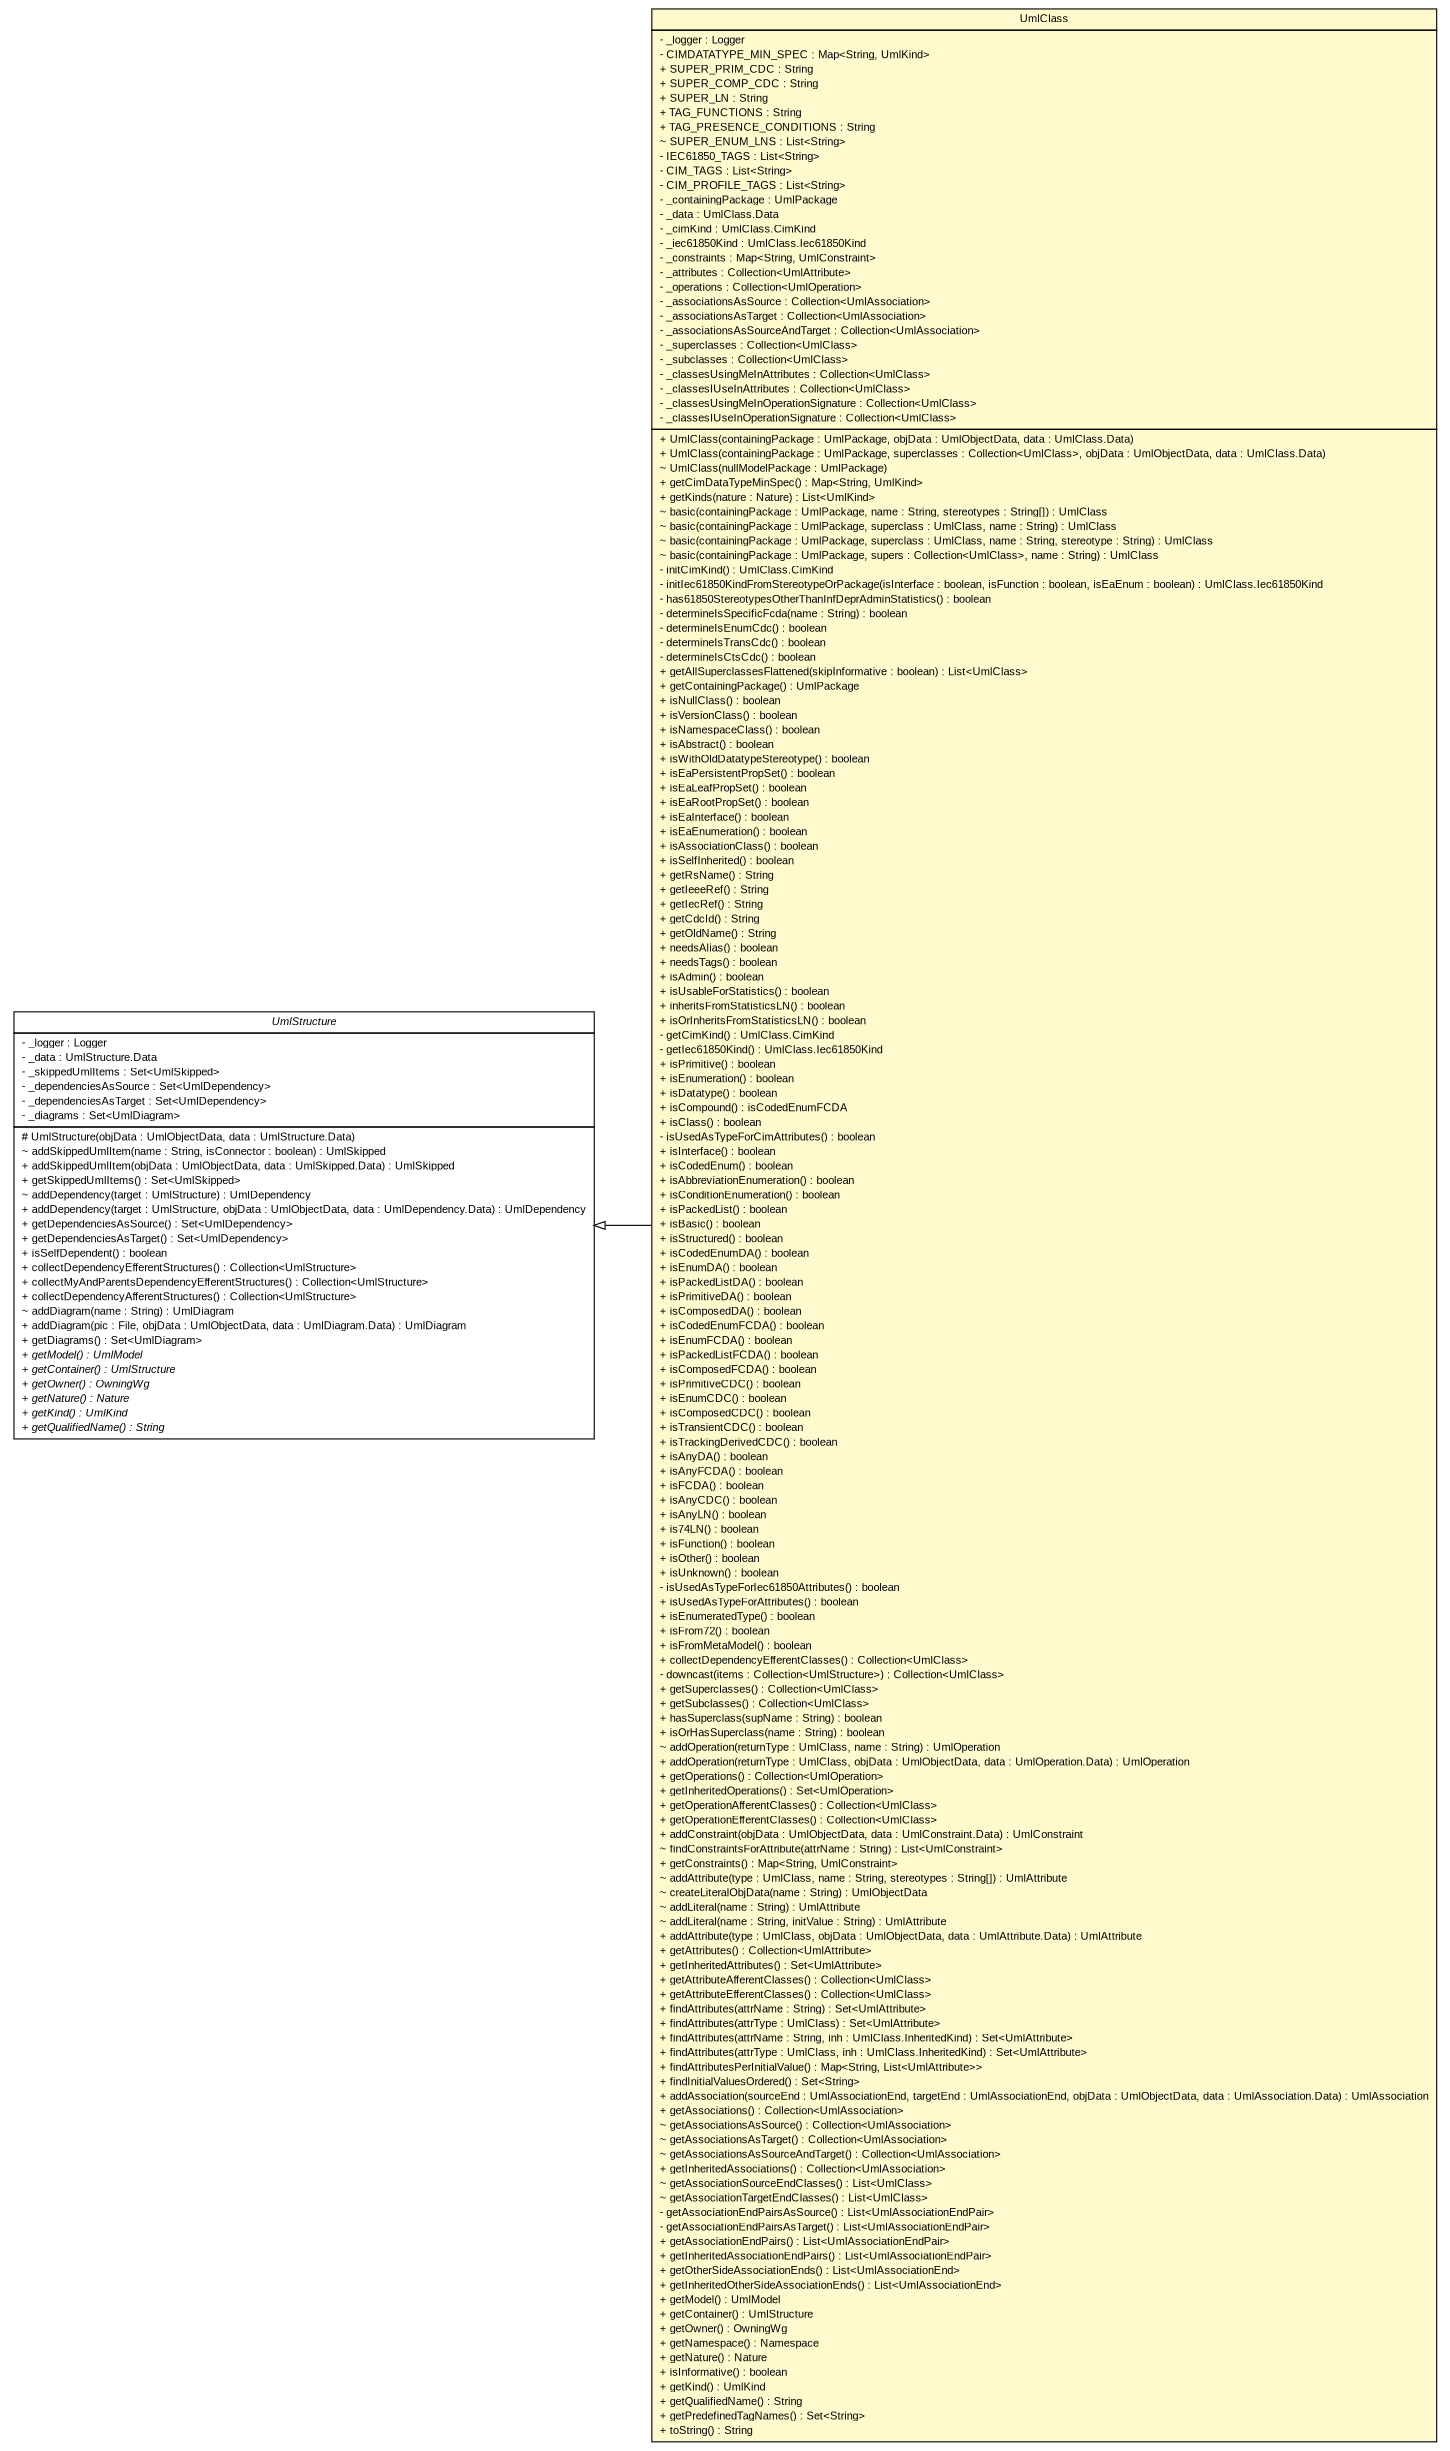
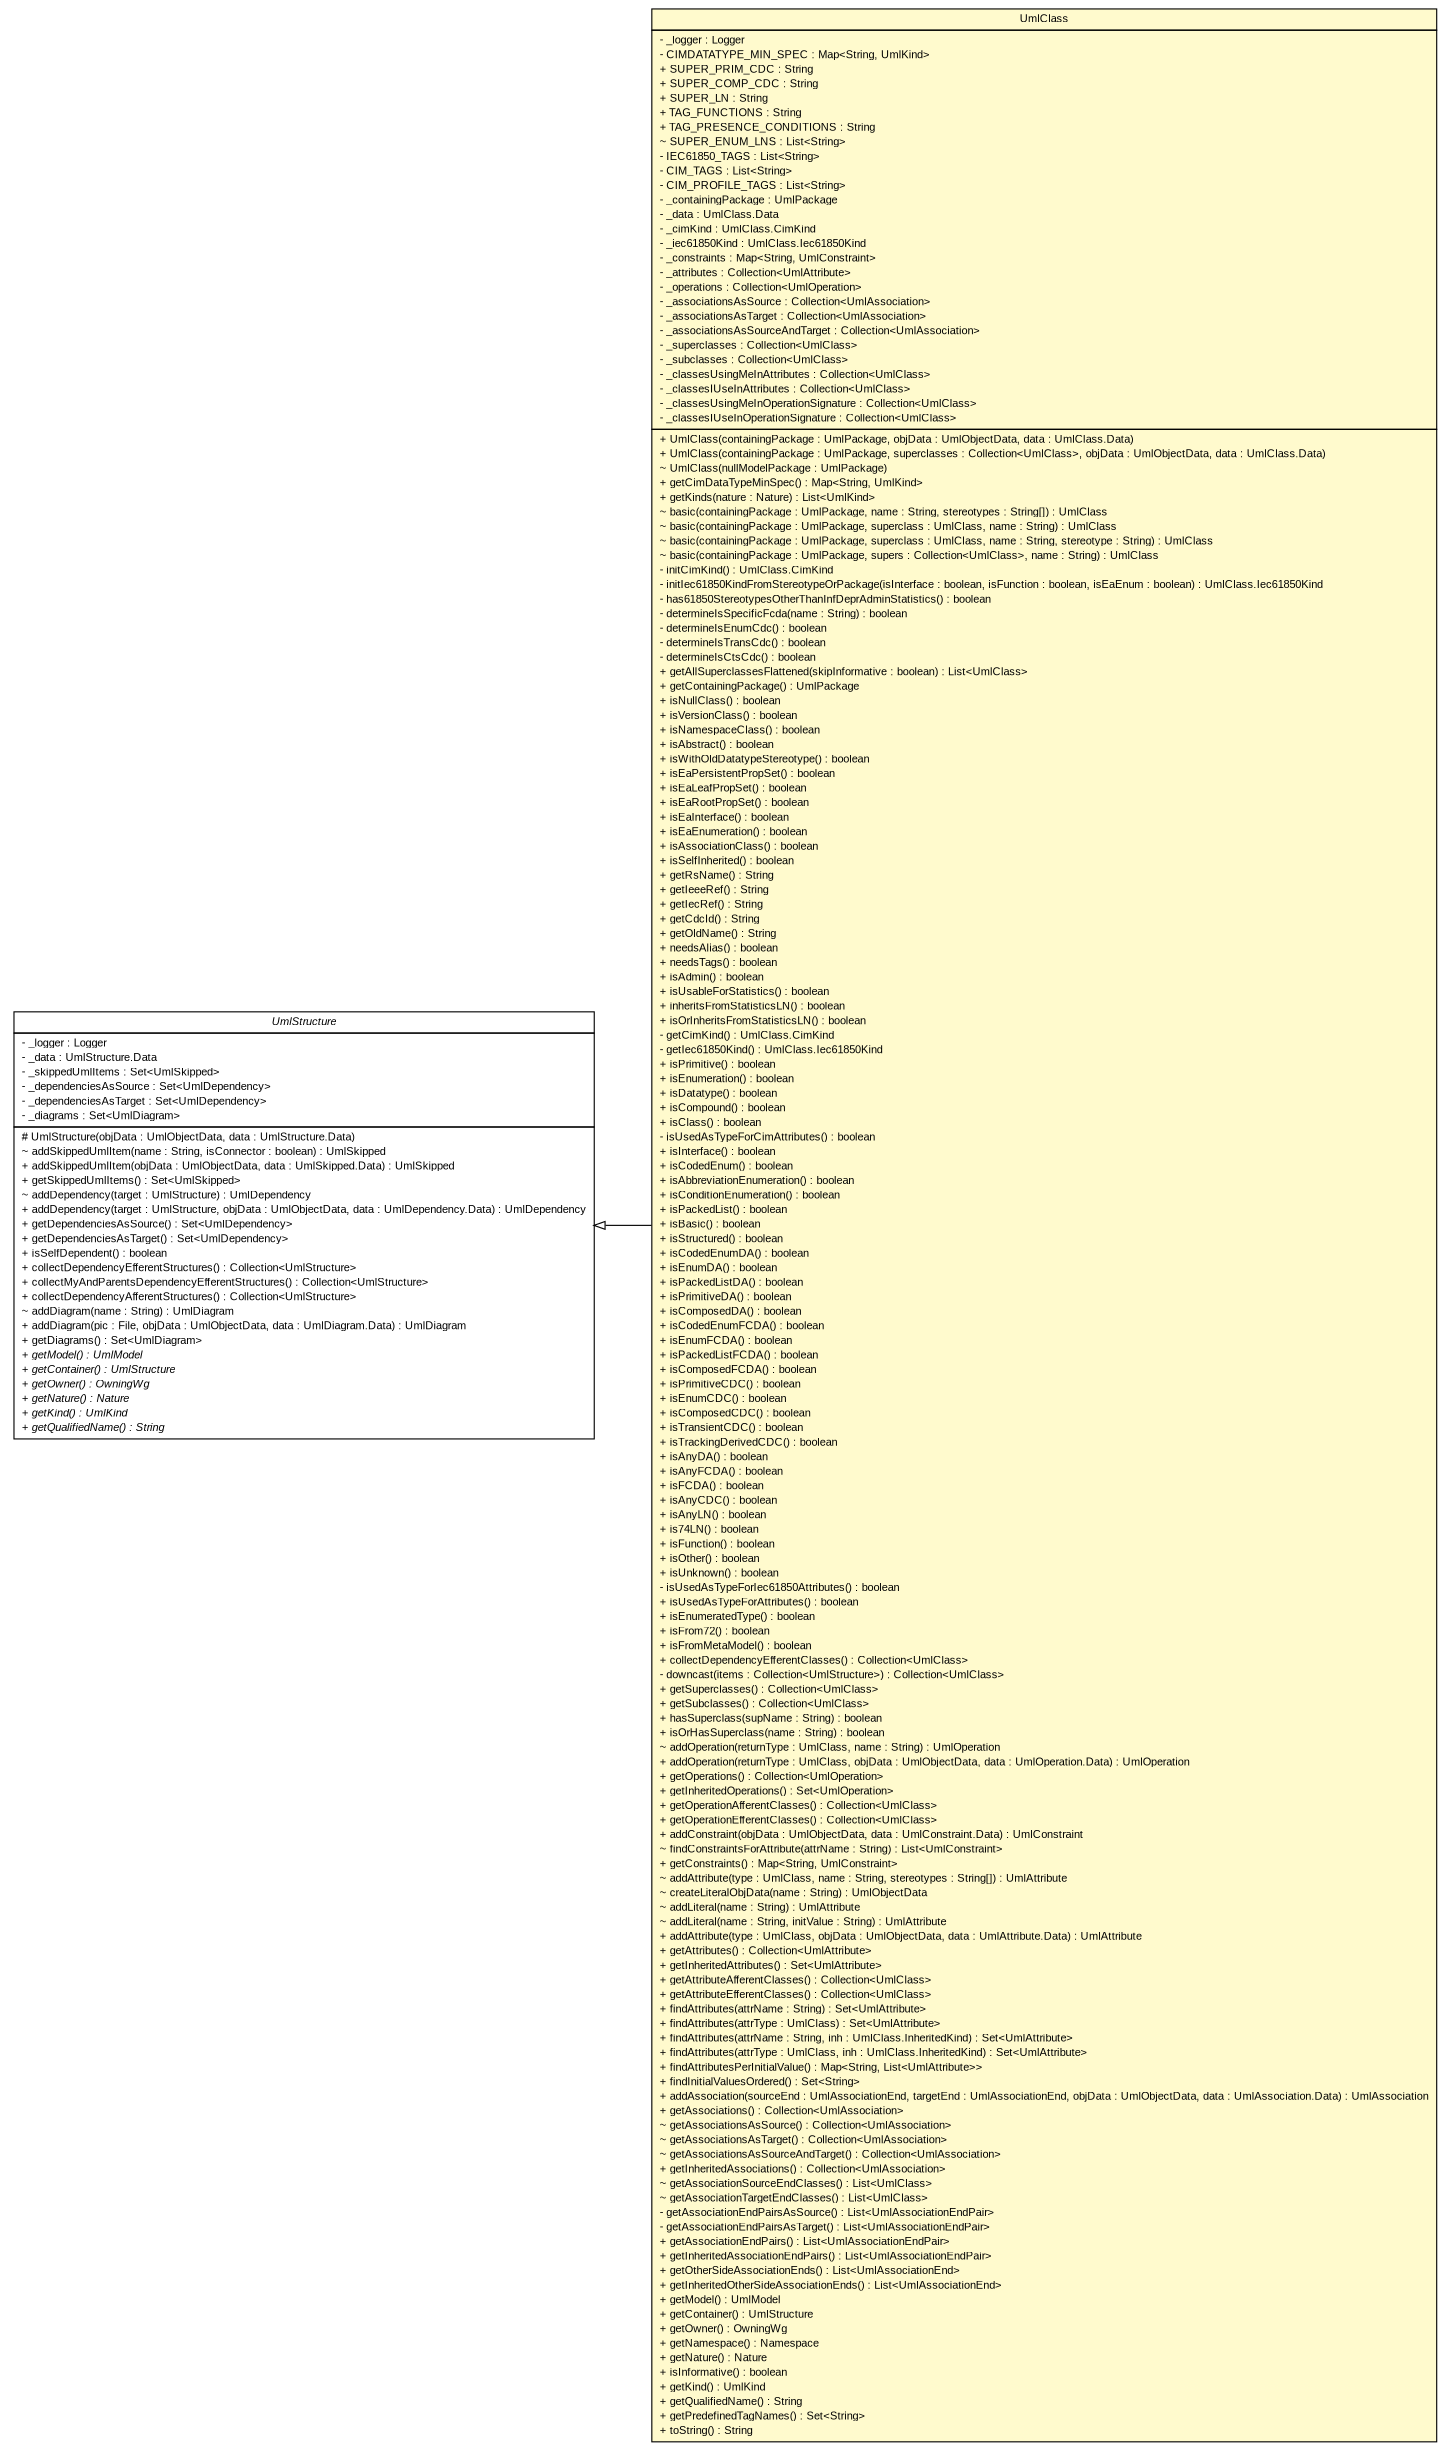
(754, 1108) -> (723, 1108)
